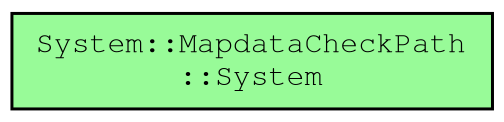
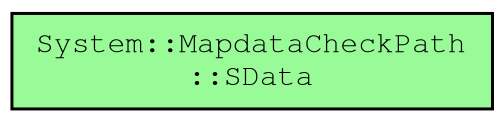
(252, 61) -> (252, 61)
